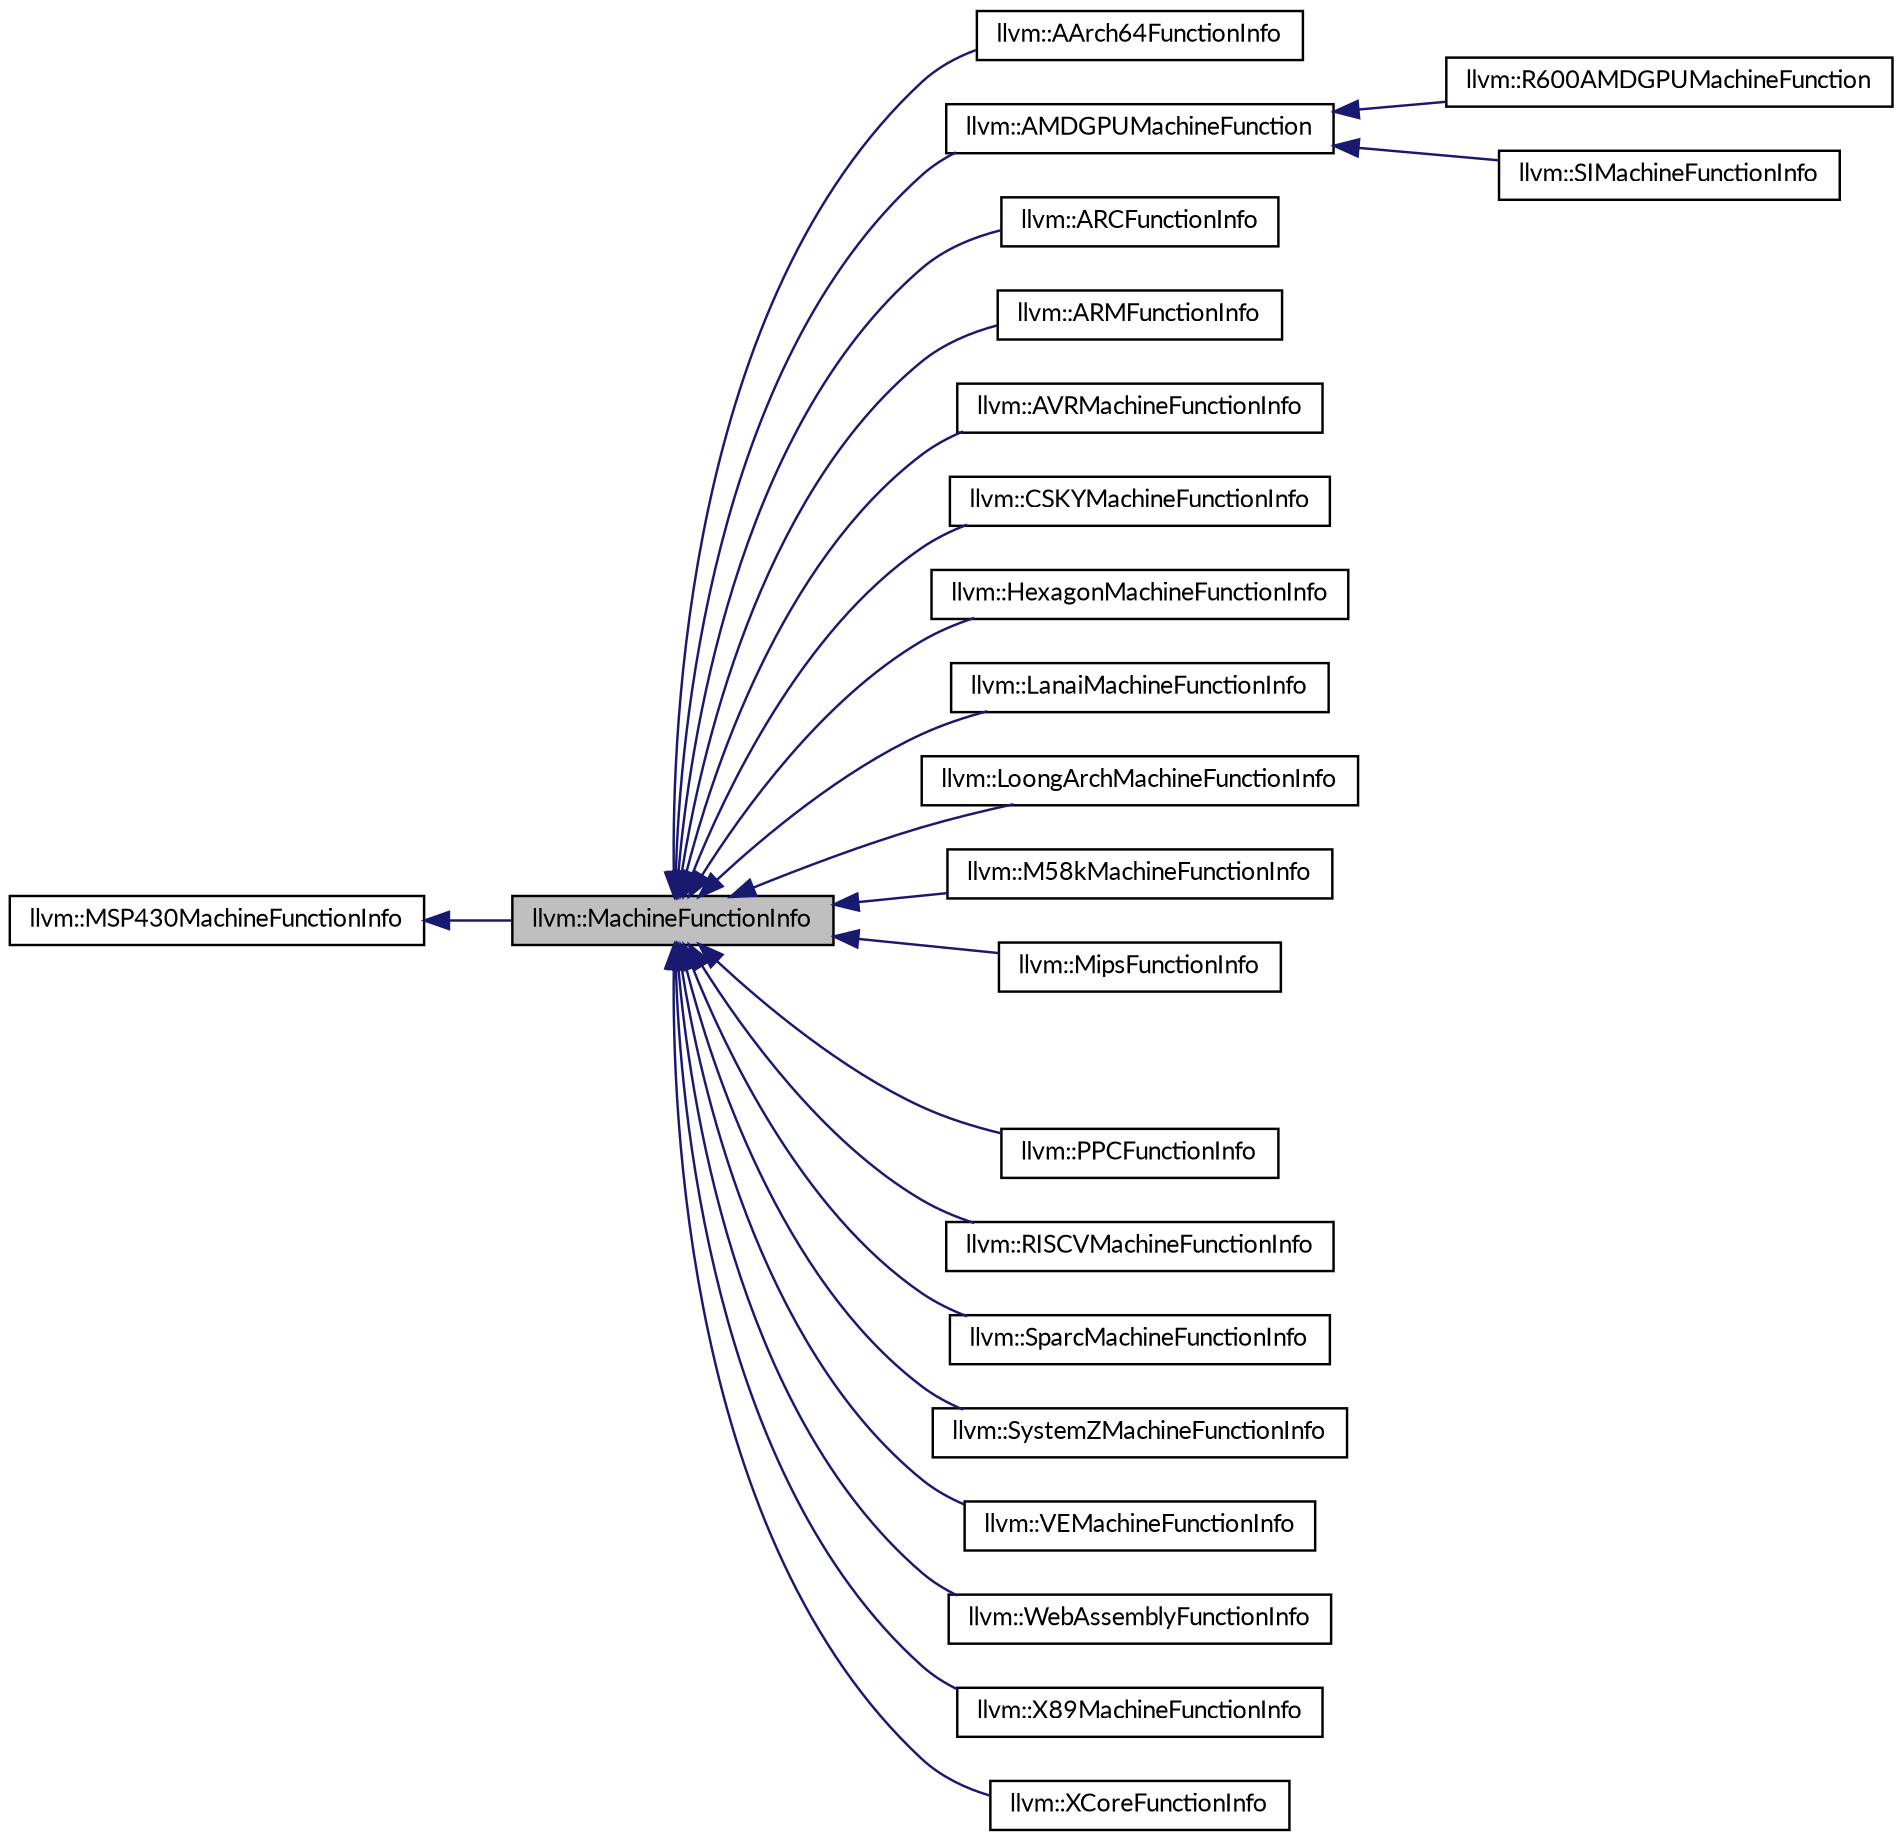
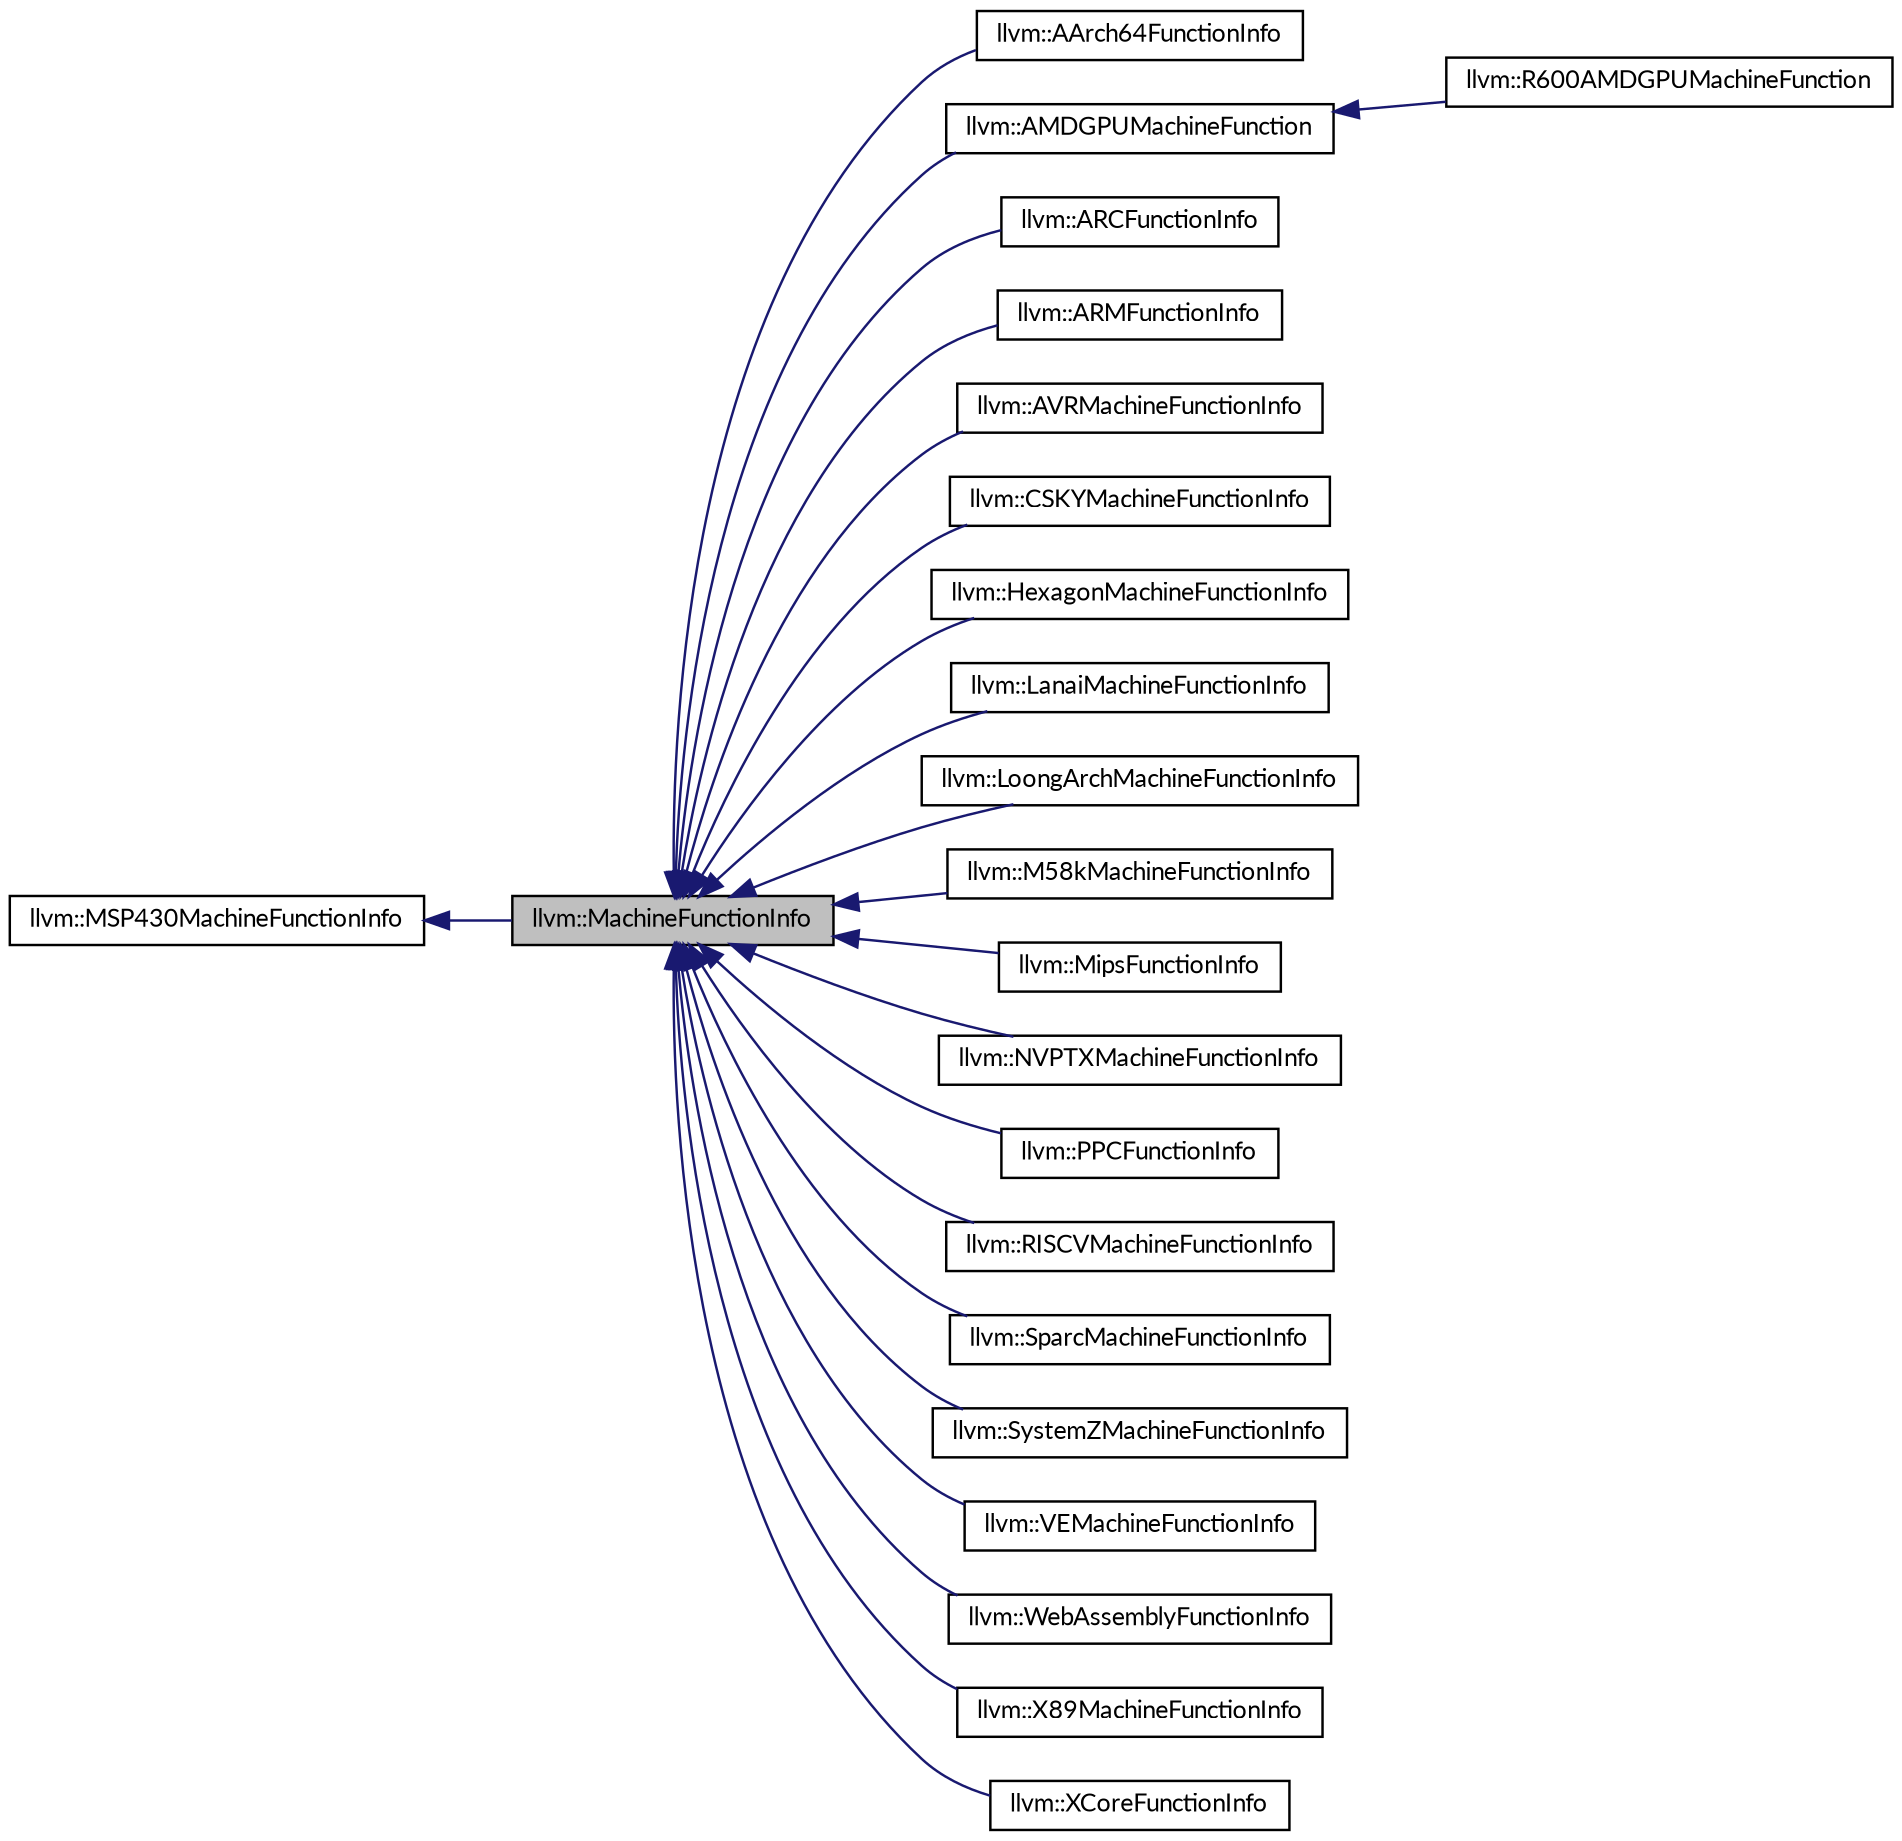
(1669, 175) -> none
none -> (1140, 1060)
